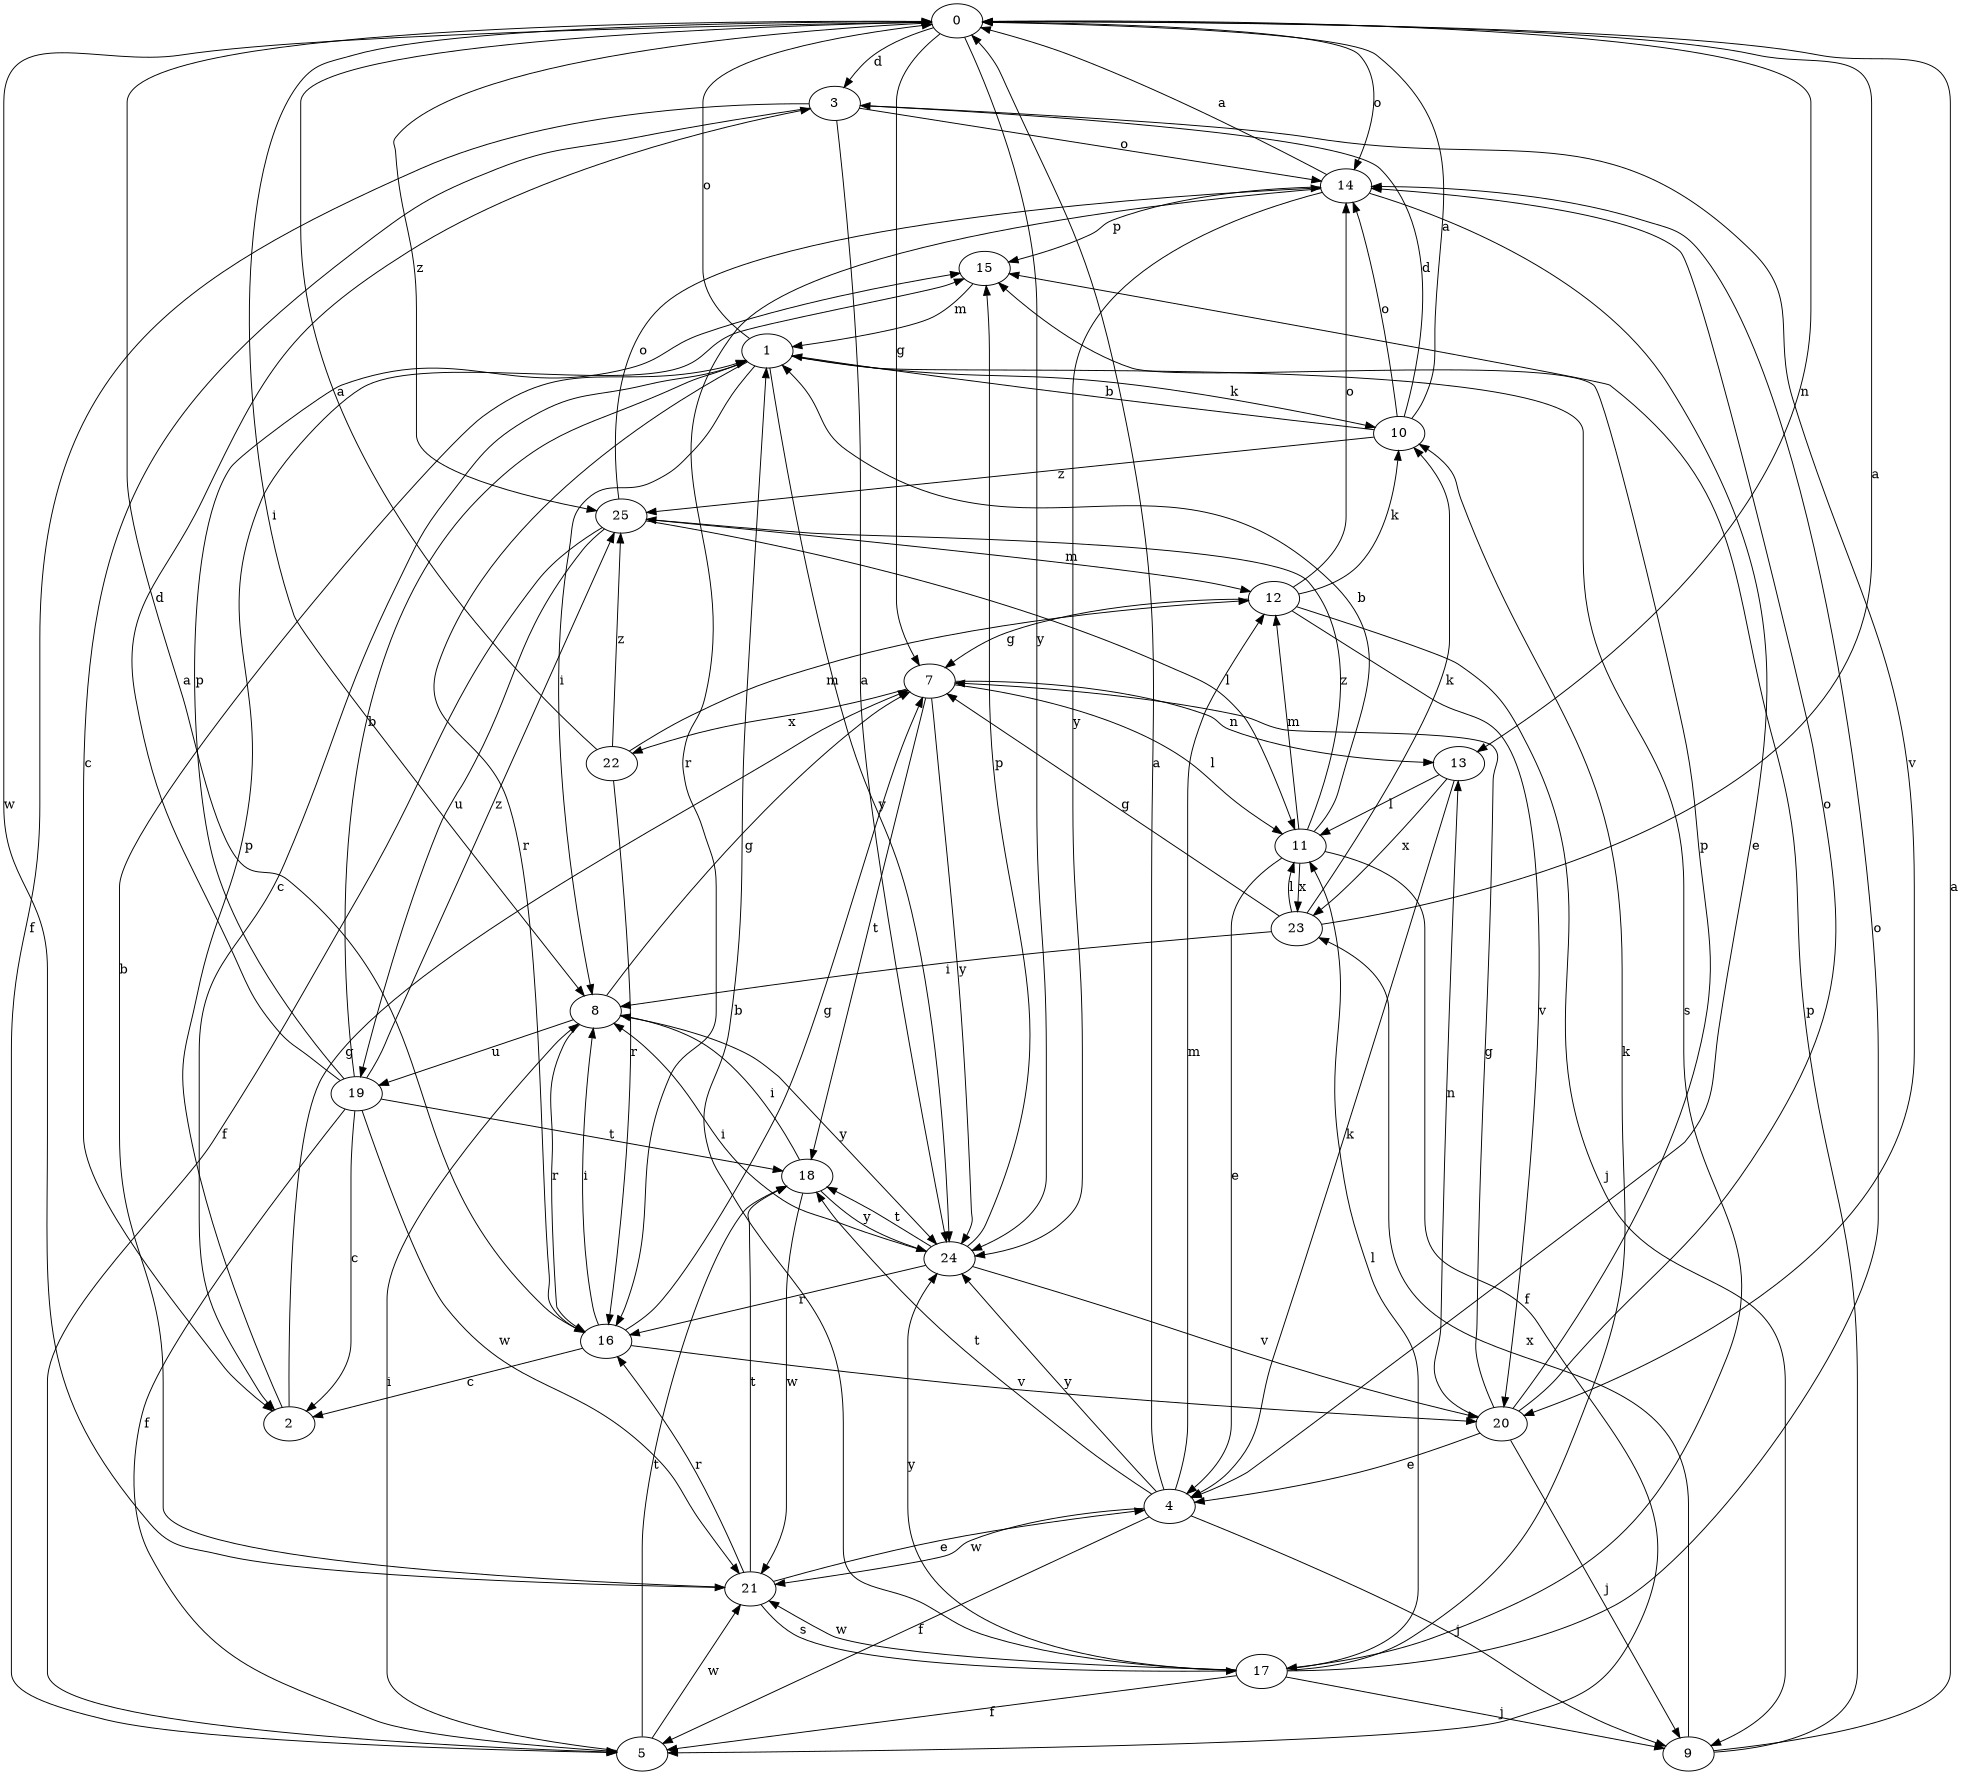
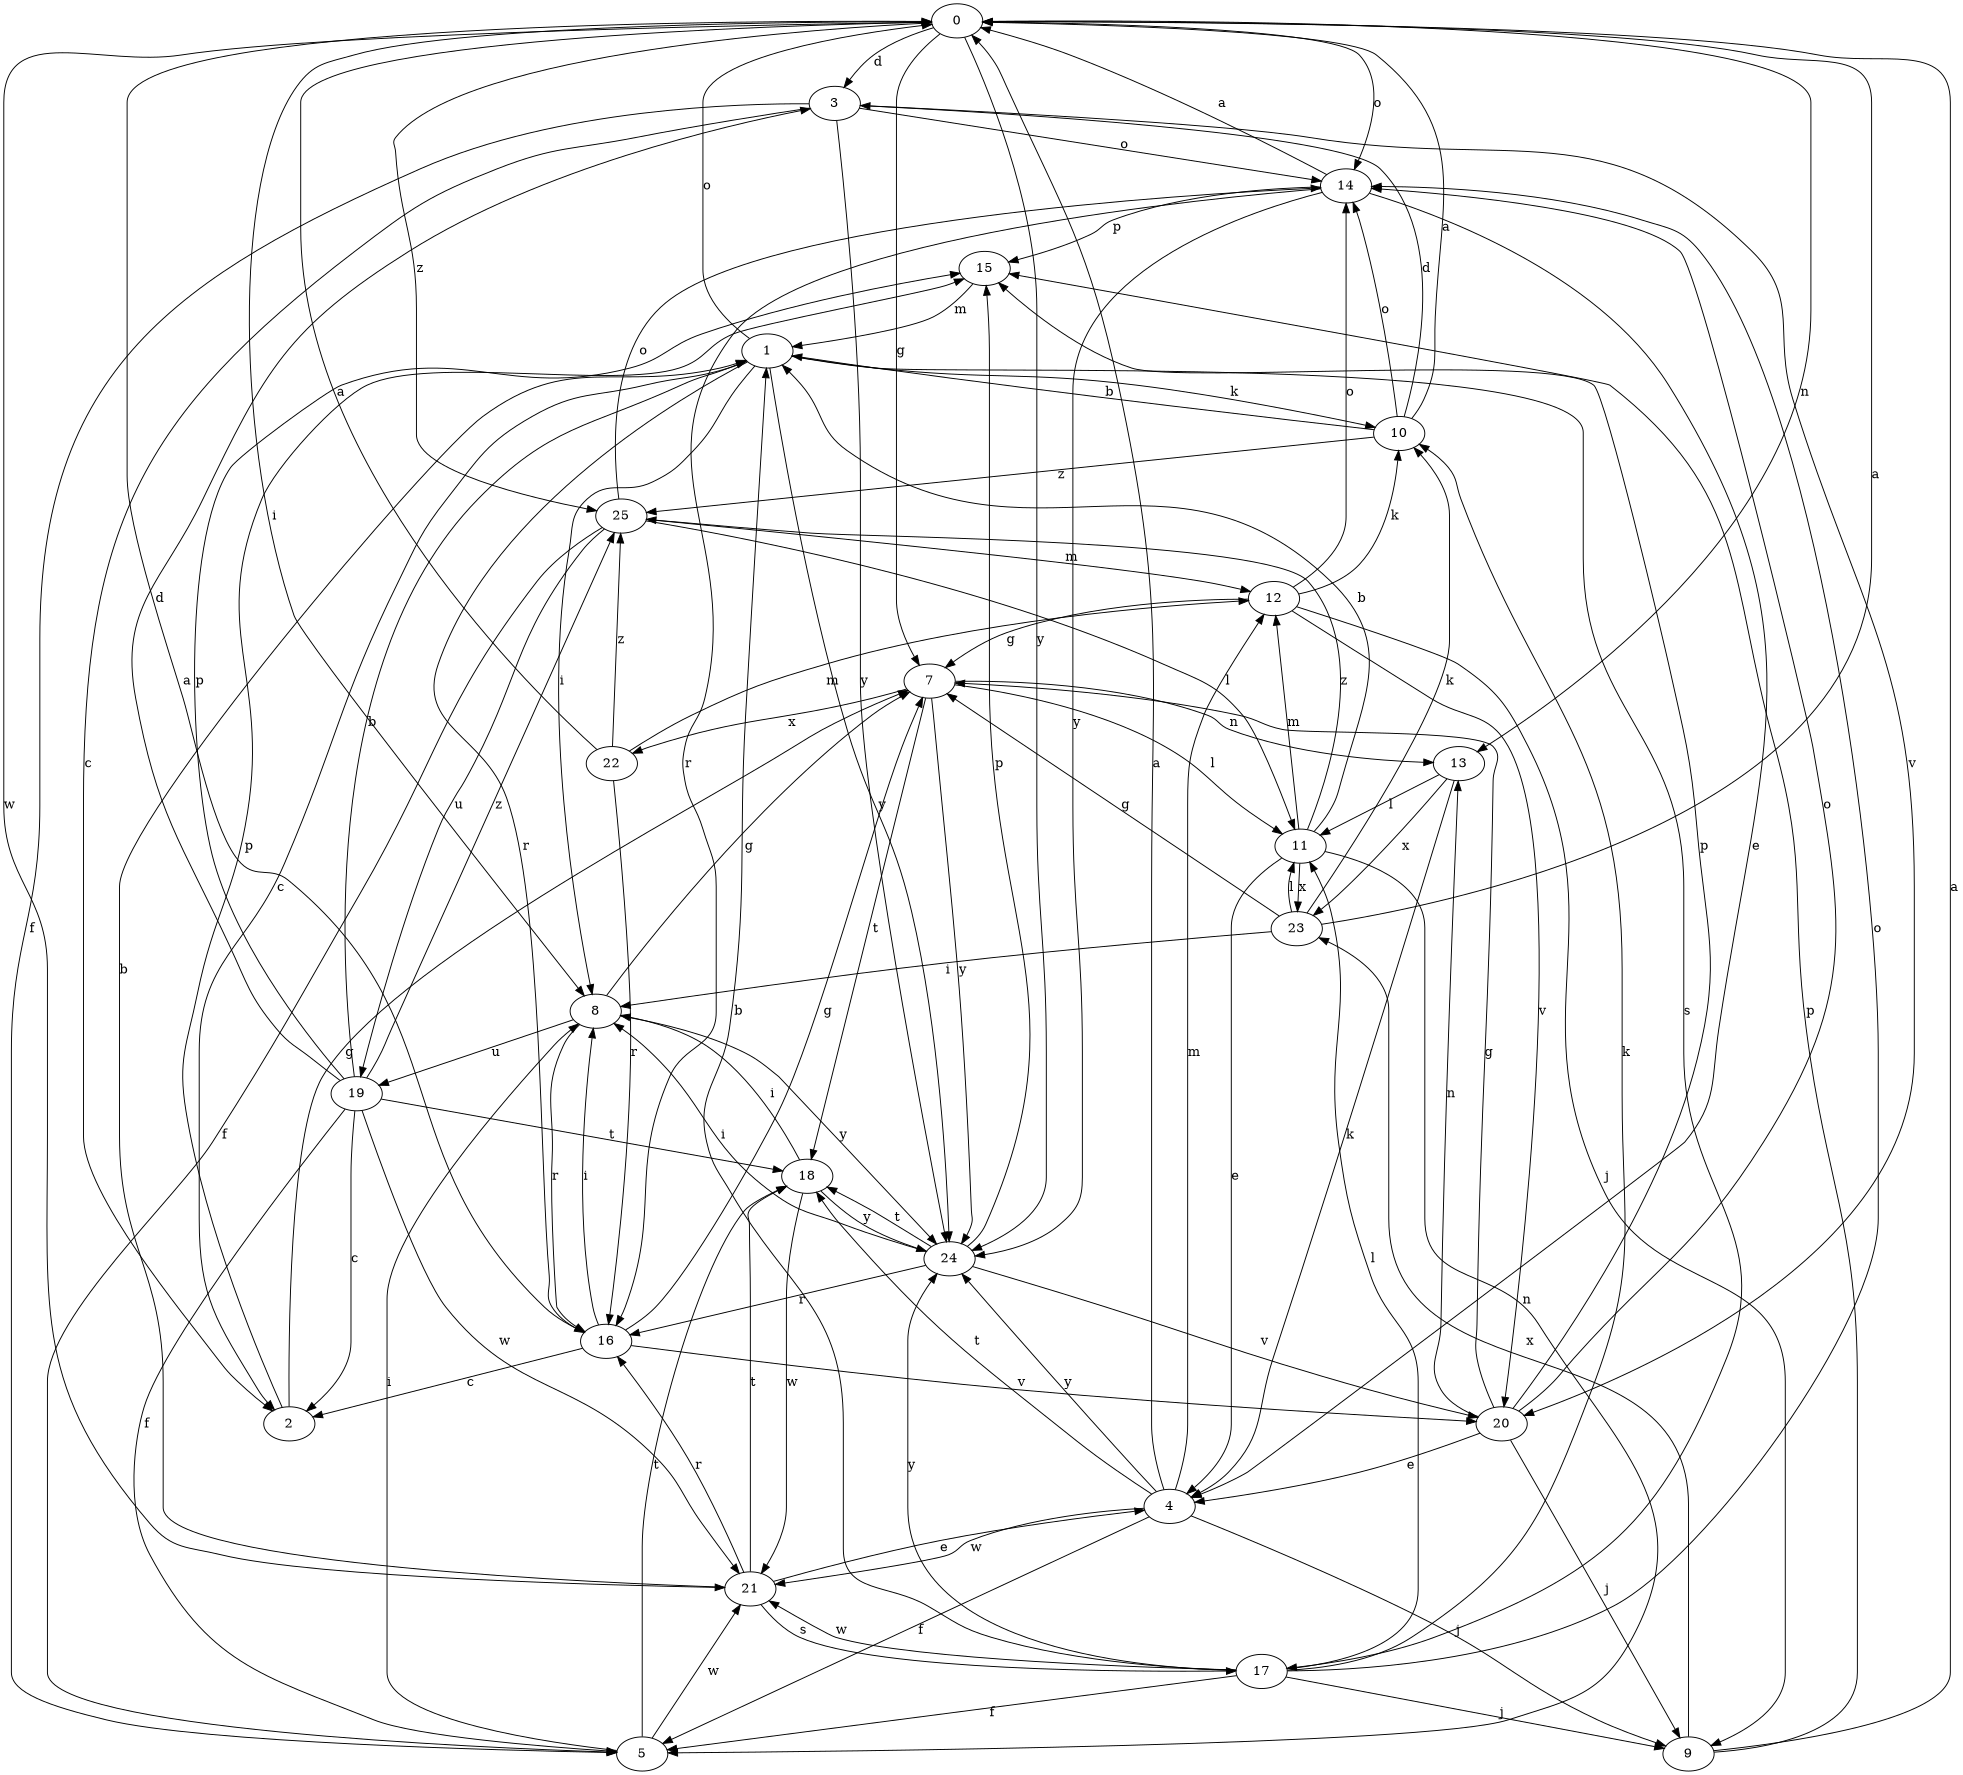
(865, 681) -> (865, 681)
(1527, 1300) -> (1527, 1300)
